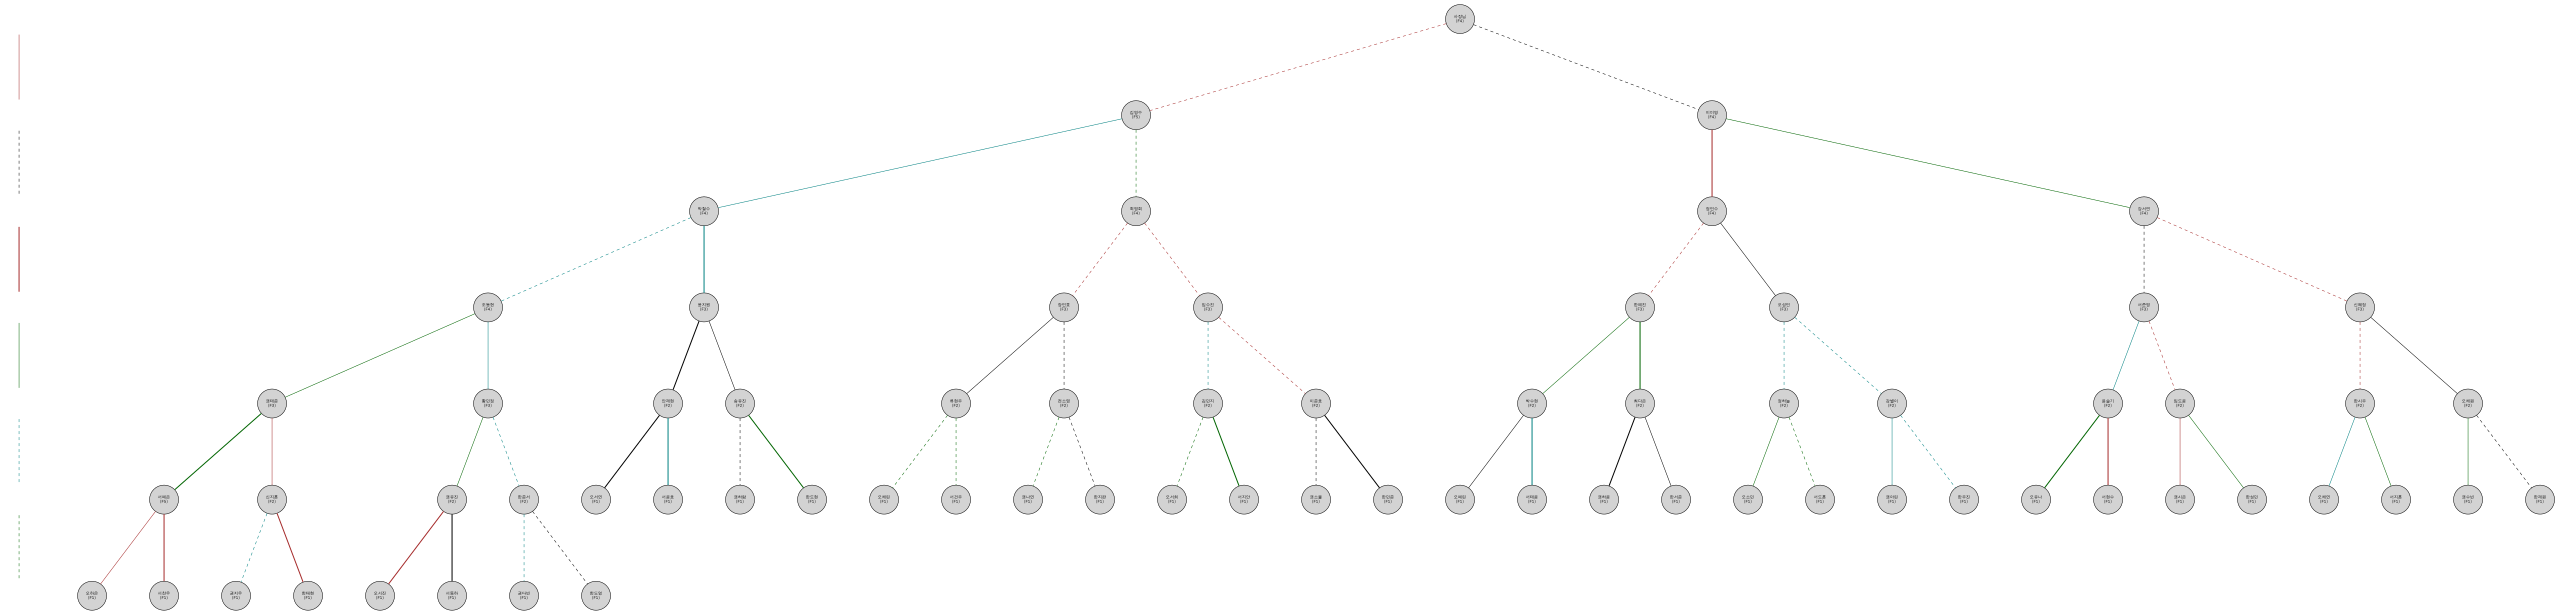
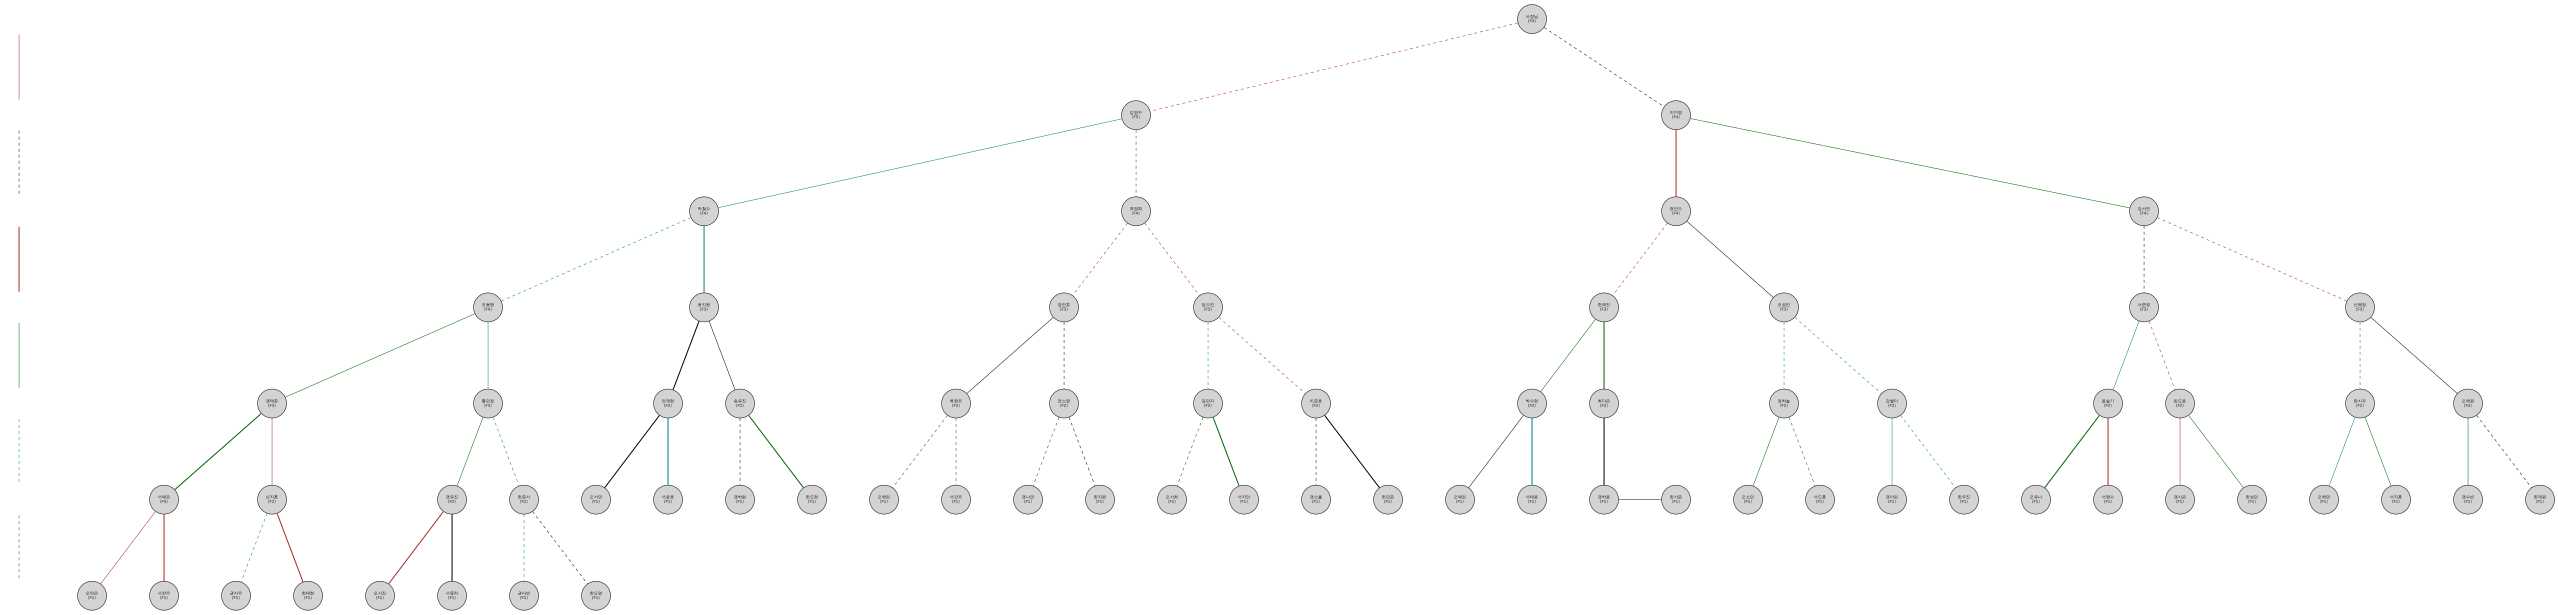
(1658, 452) -> (1640, 500)
